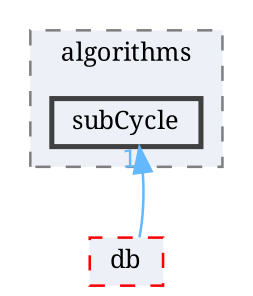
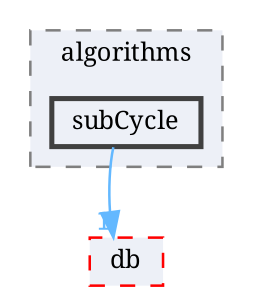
(143, 205) -> (110, 183)
